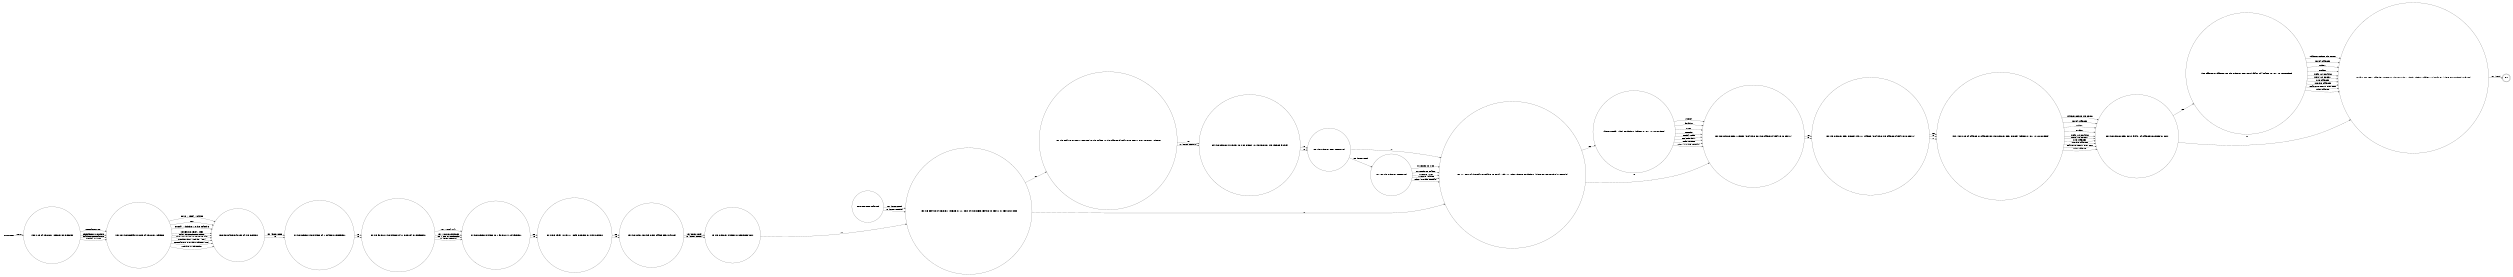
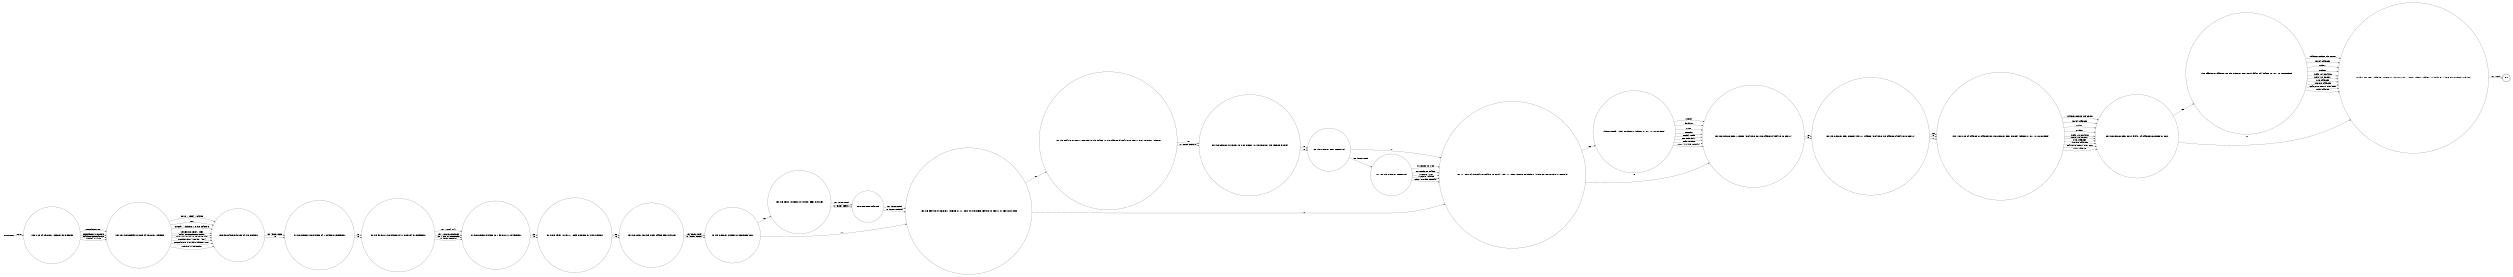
none -> (799, 202)
